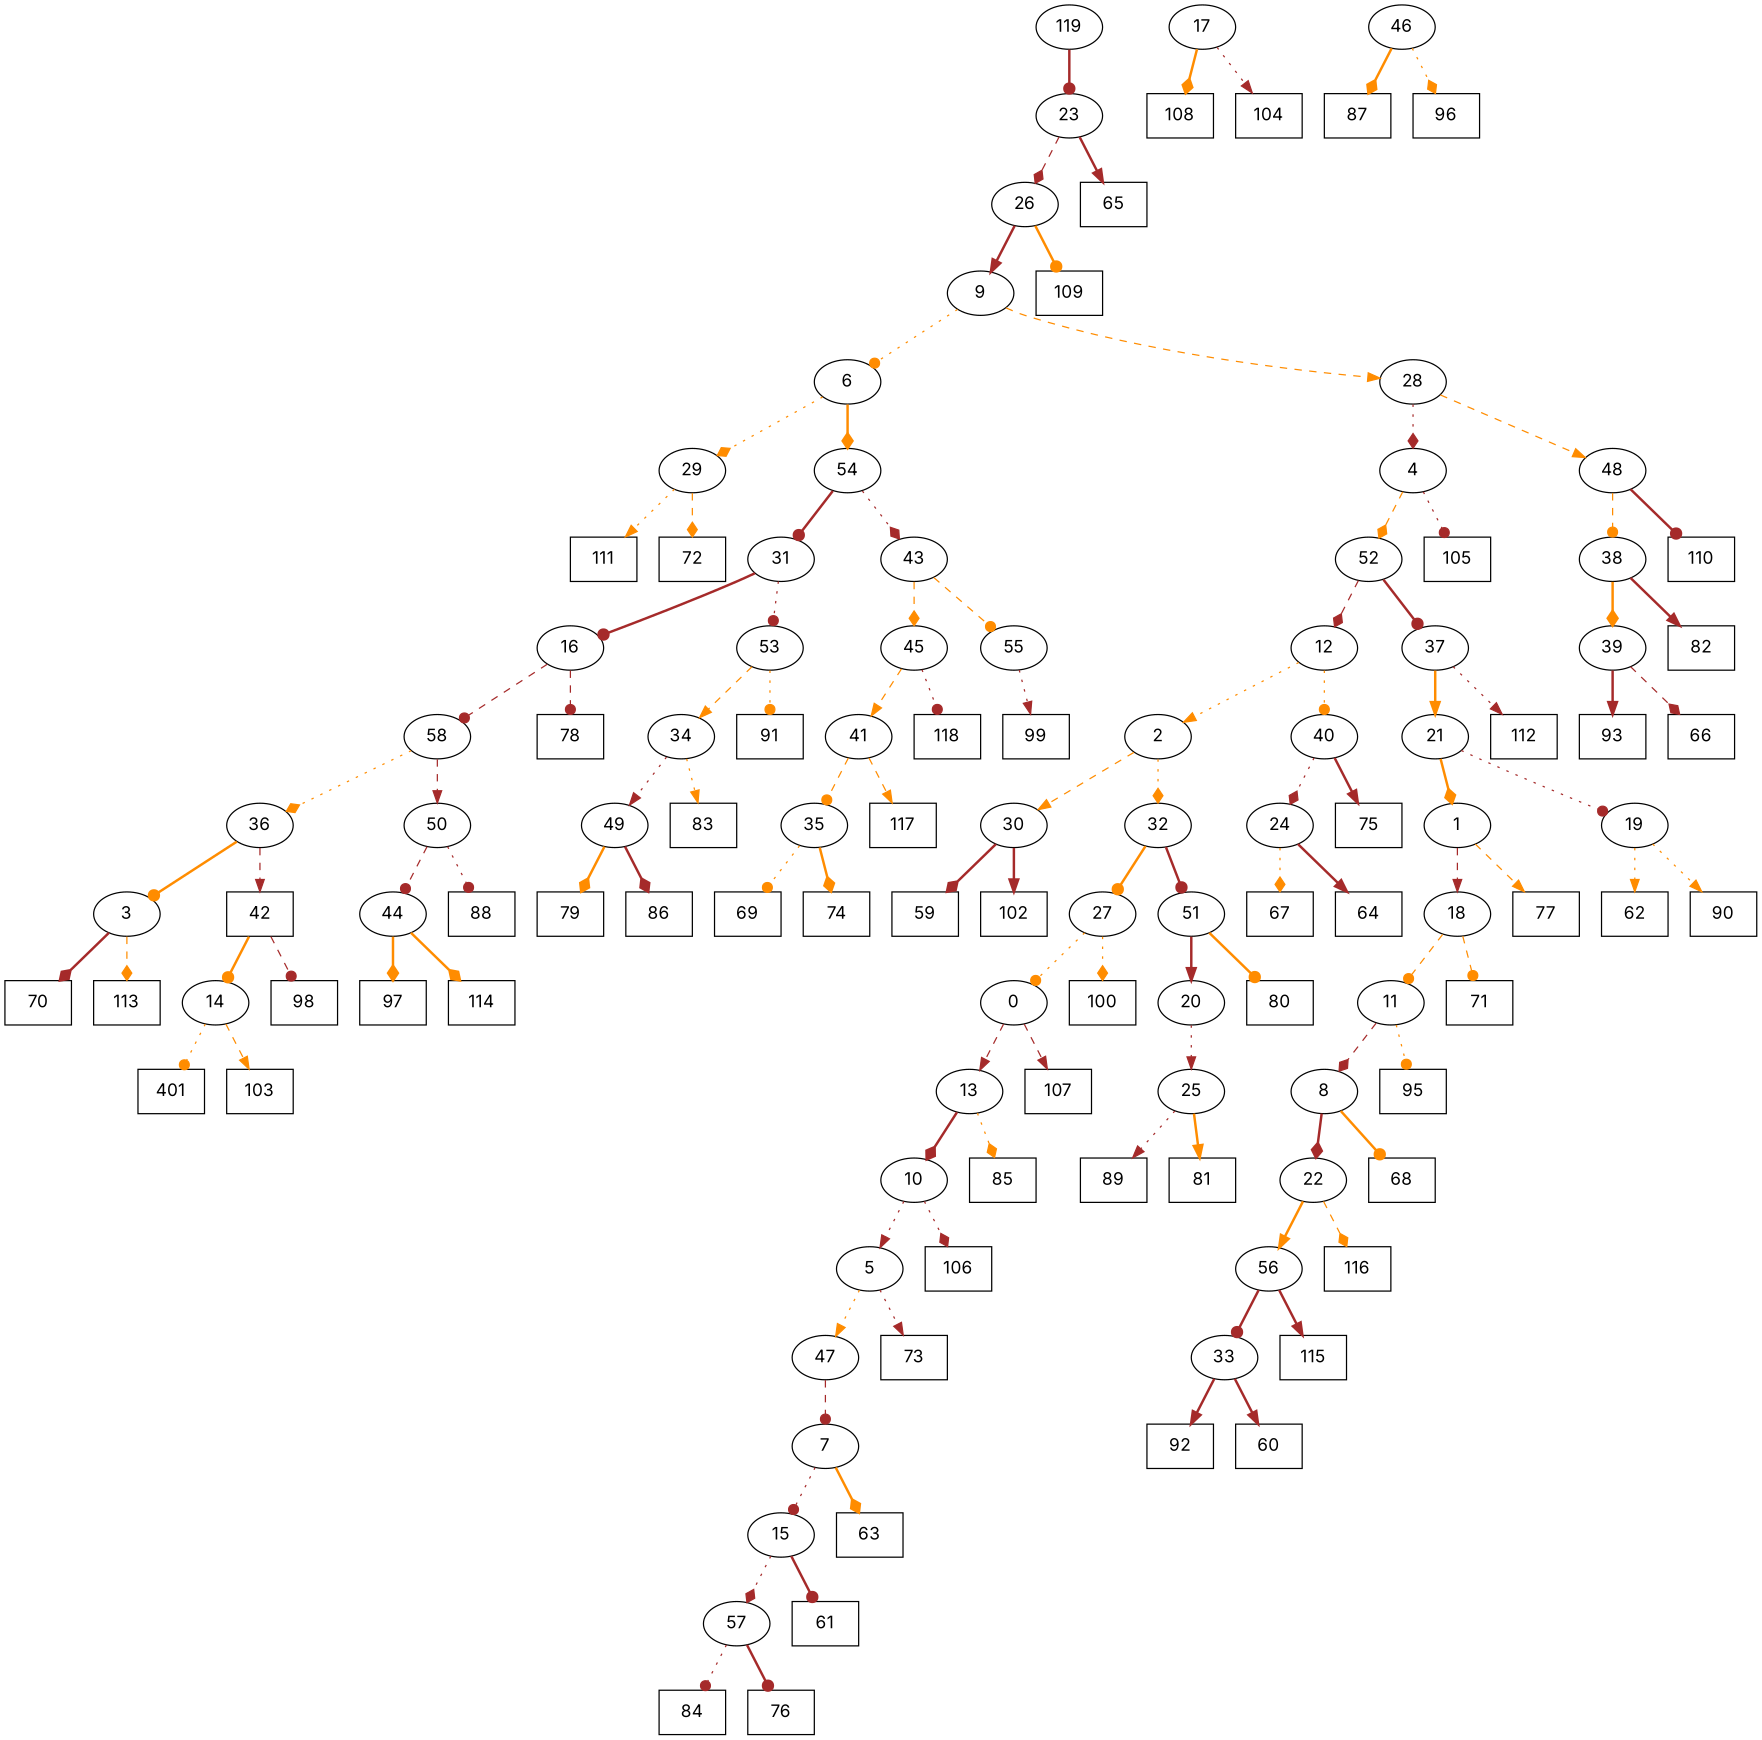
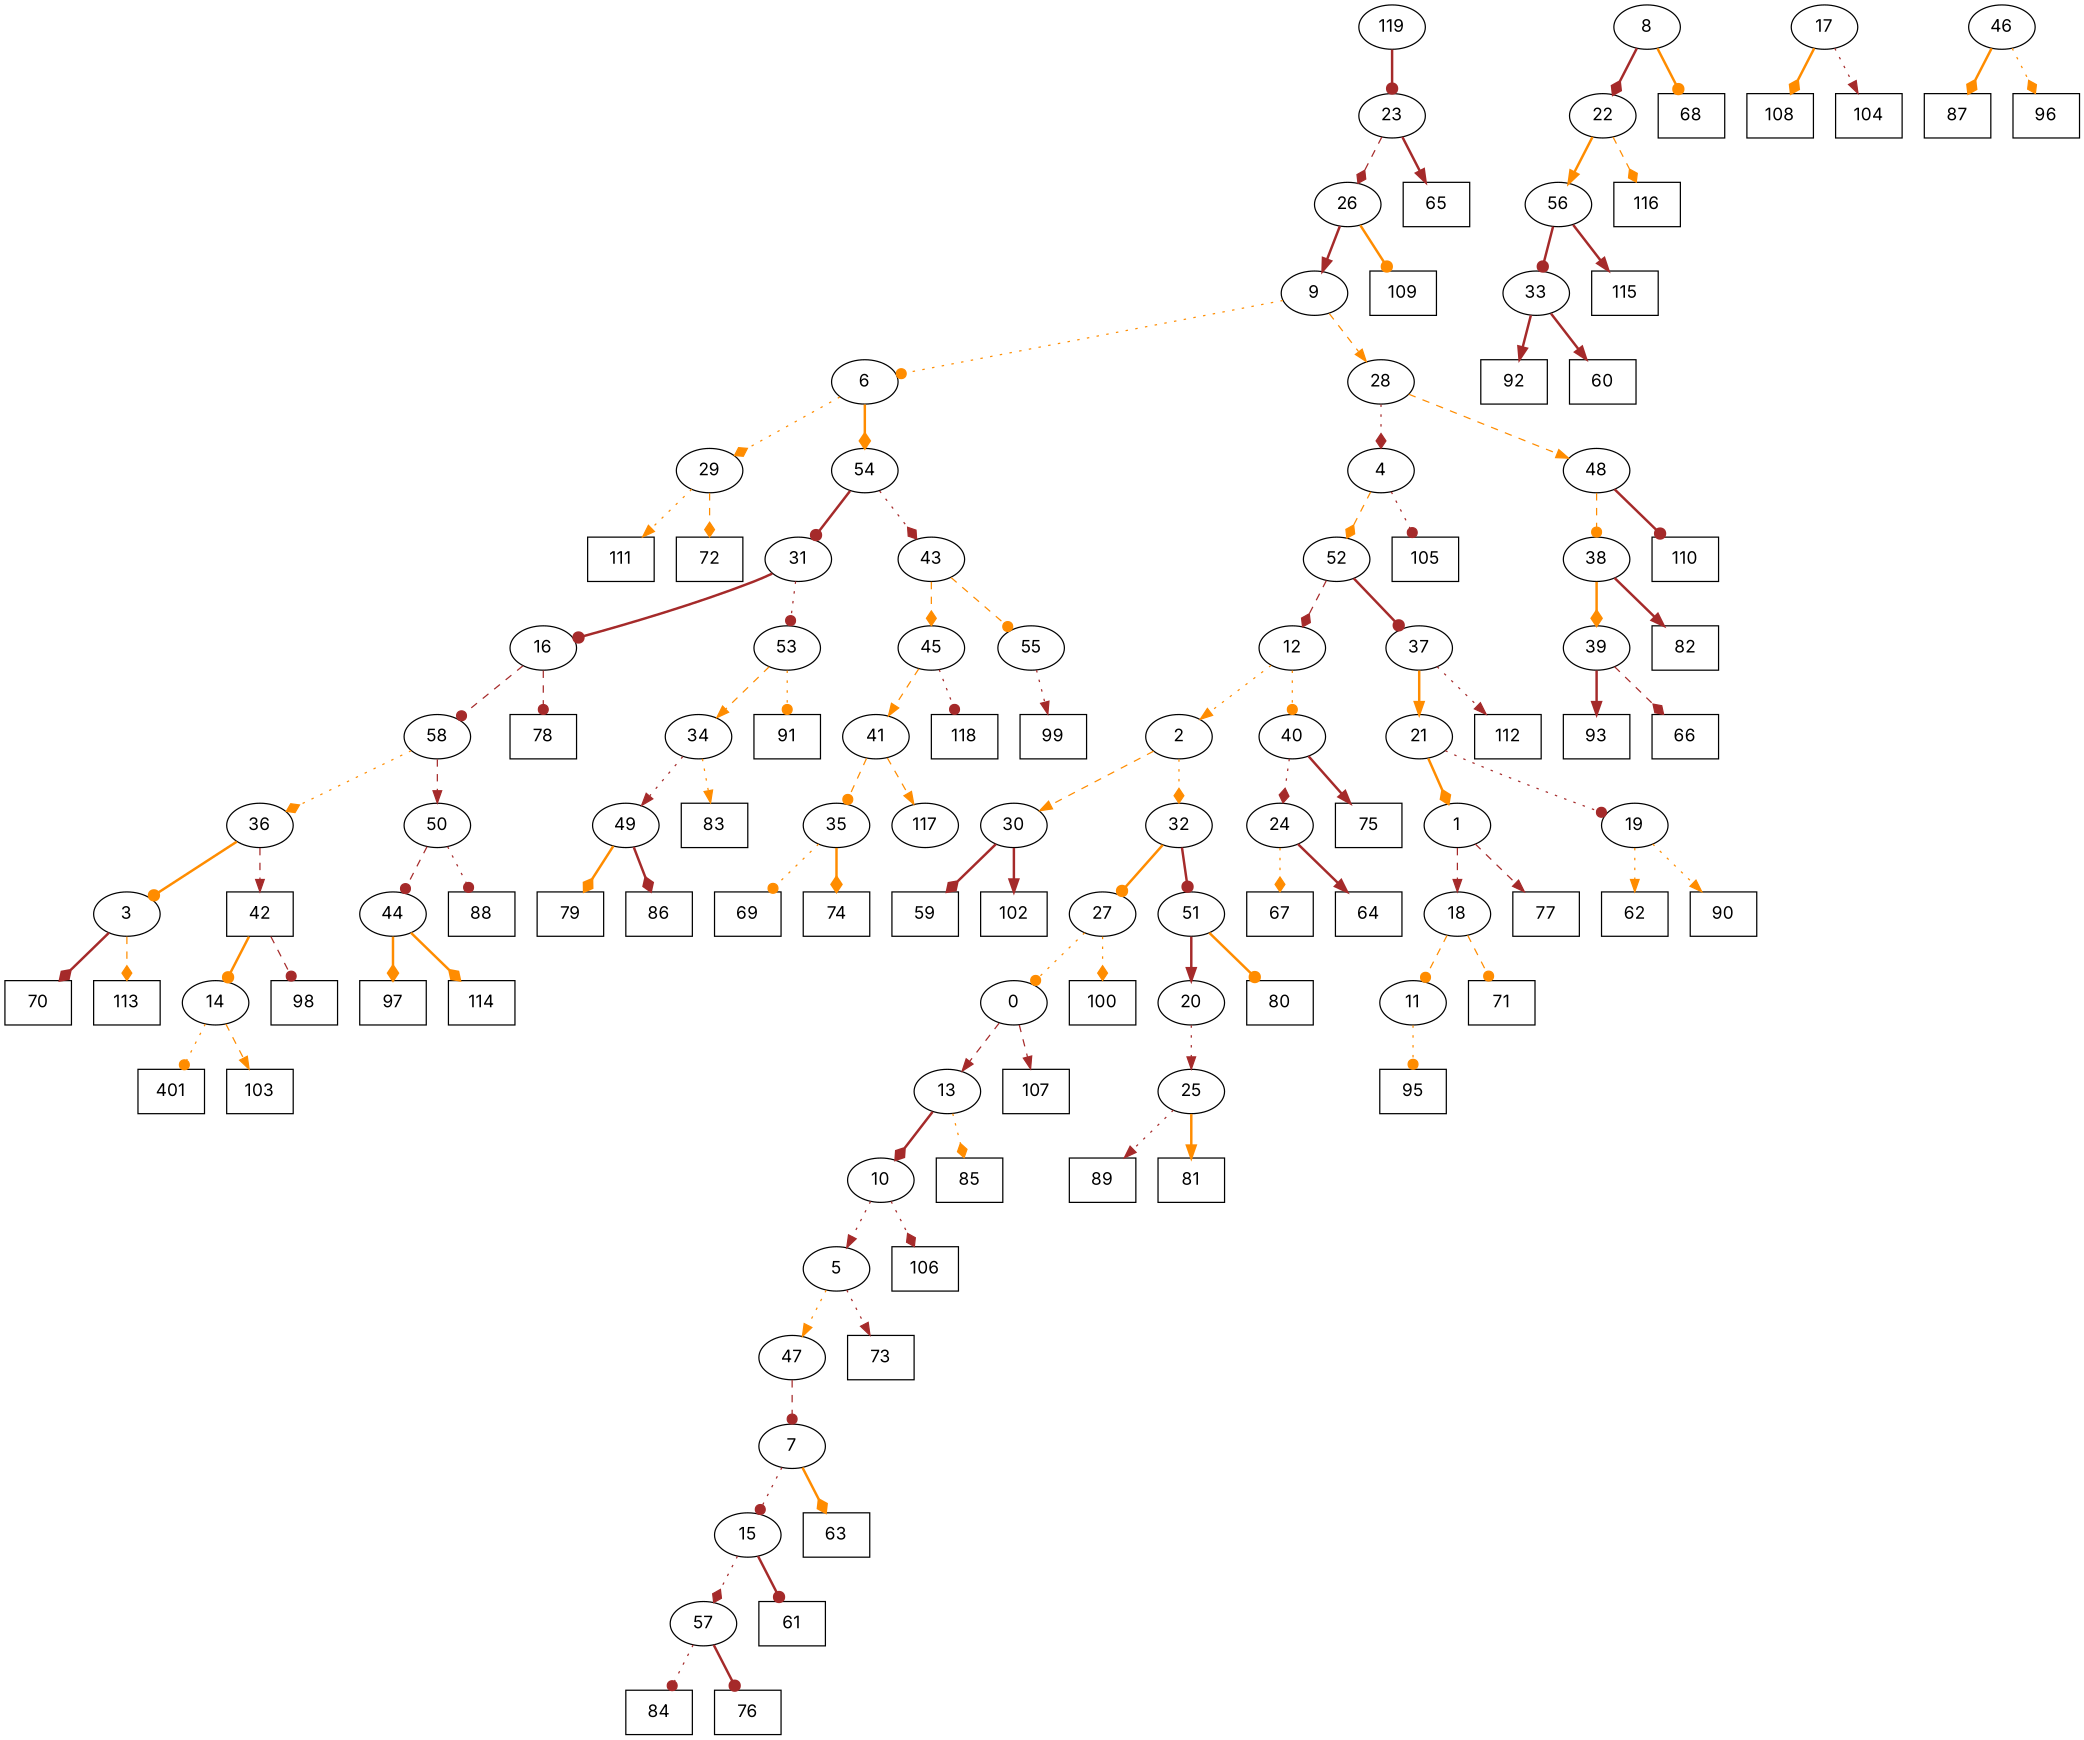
(903, 825) -> (925, 825)
(1495, 864) -> (1495, 864)
(1362, 1041) -> none
